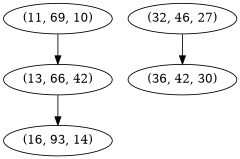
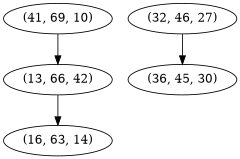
(58, 19) -> (58, 19)
(182, 80) -> (182, 80)
(58, 141) -> (58, 141)
